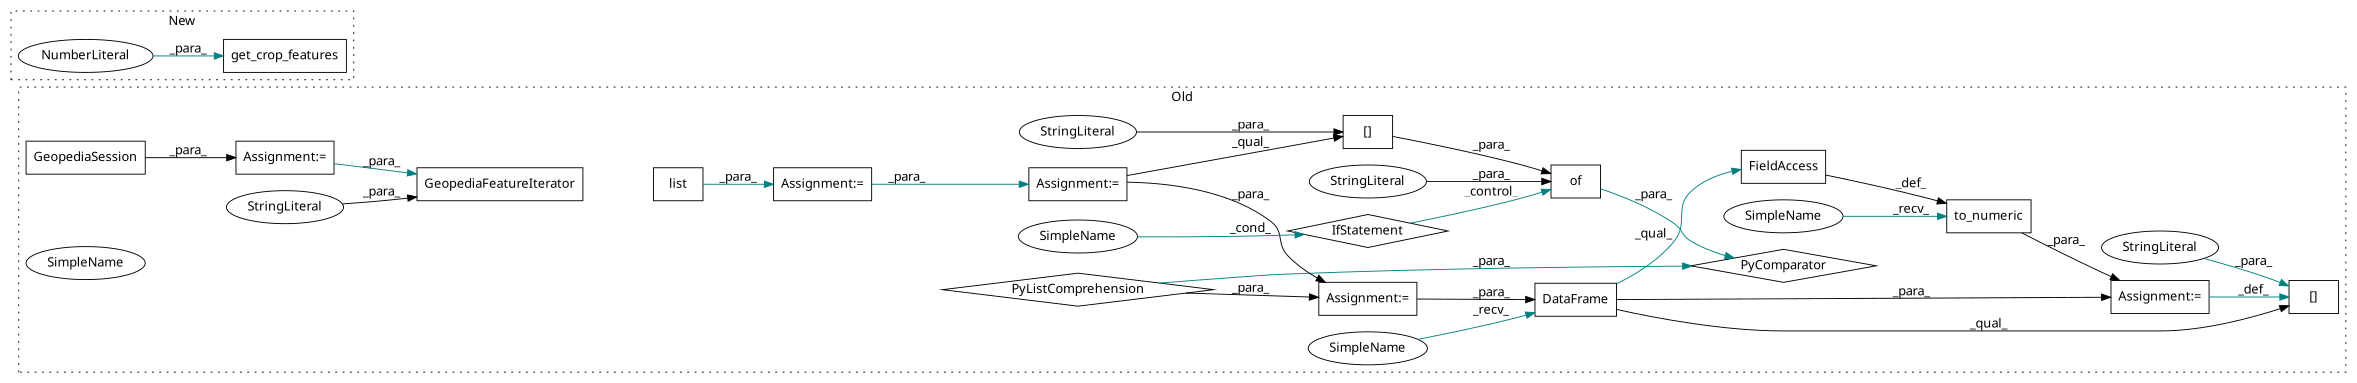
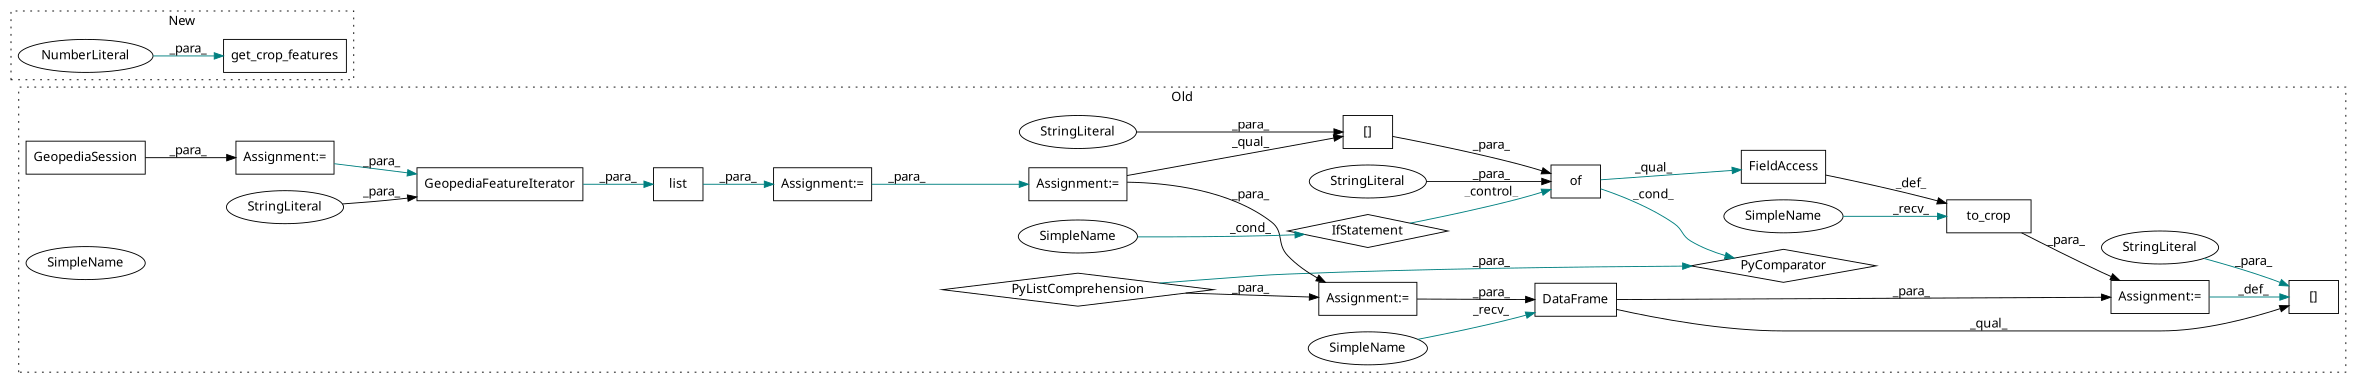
none -> (613, 184)
(1654, 195) -> (1654, 195)
(1989, 216) -> (1989, 216)
(1677, 237) -> (1666, 175)
